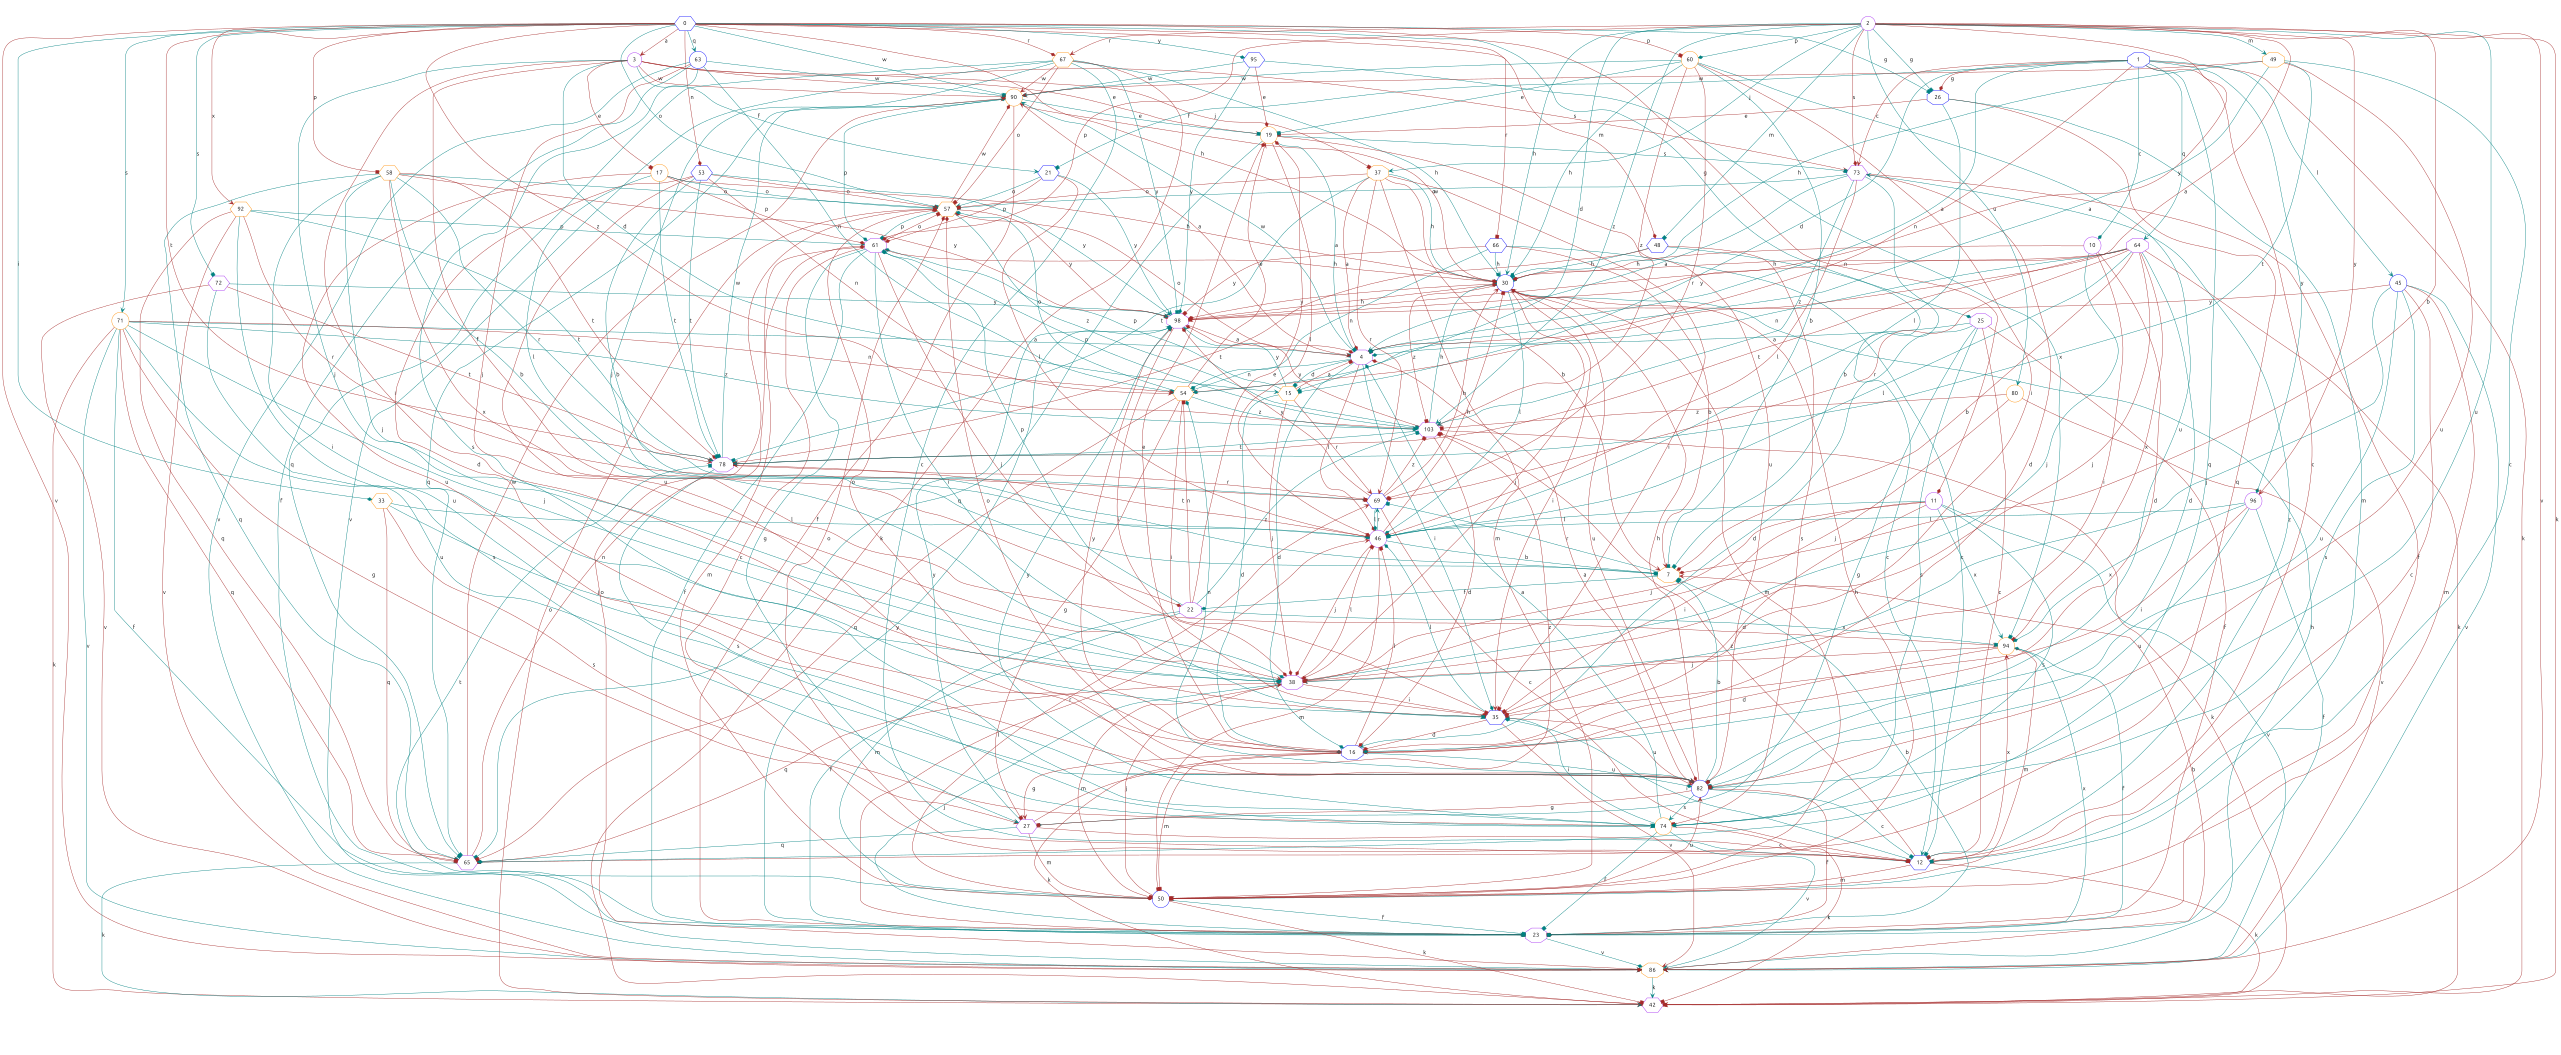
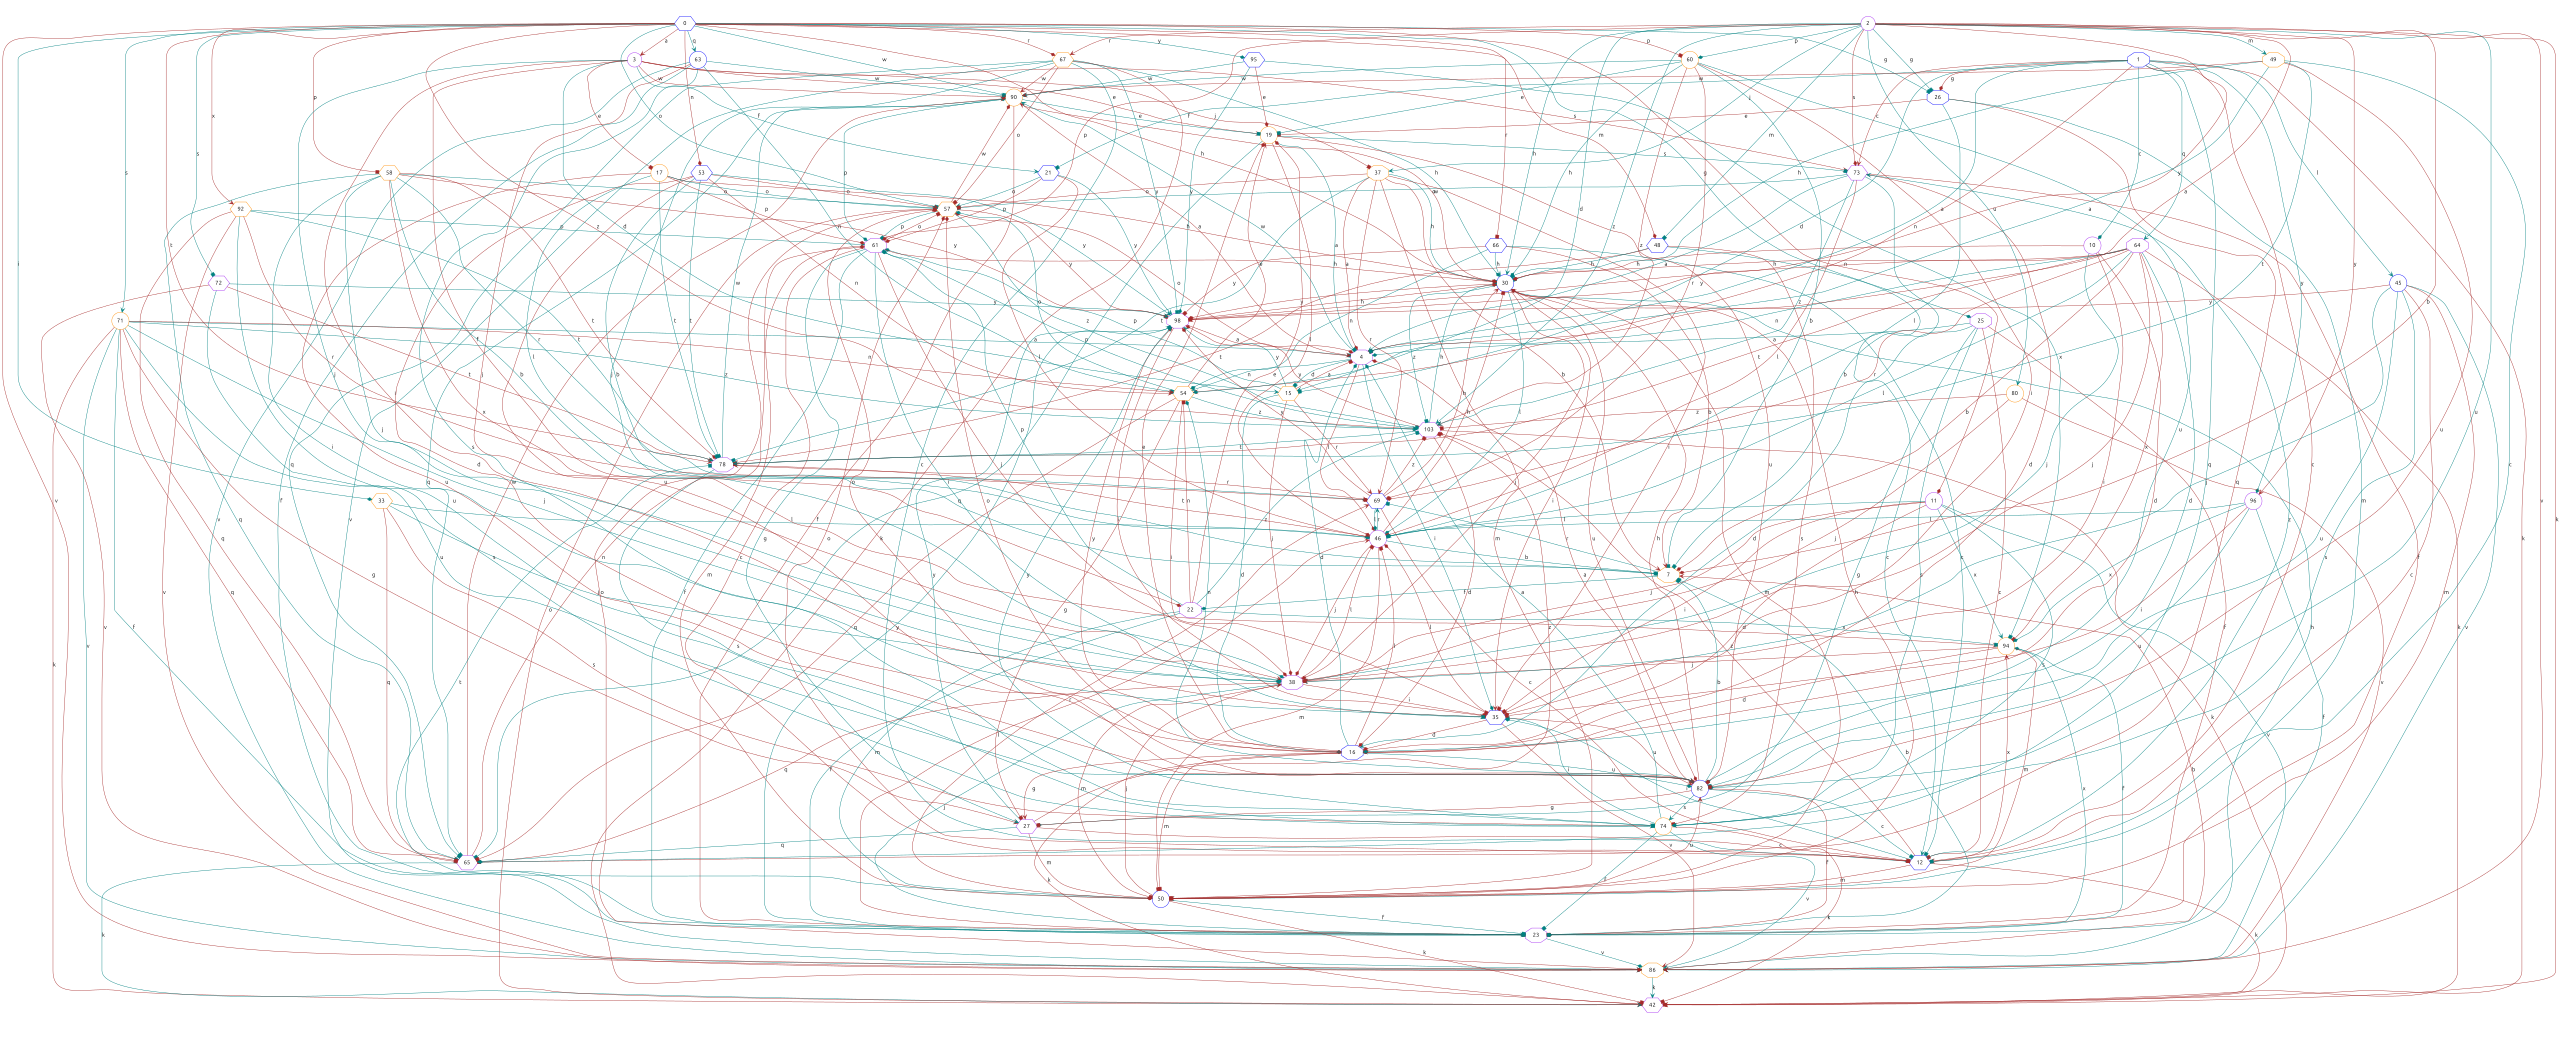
(1410, 318) -> (1410, 318)
(1277, 544) -> (1318, 541)
(1434, 639) -> (1434, 639)
